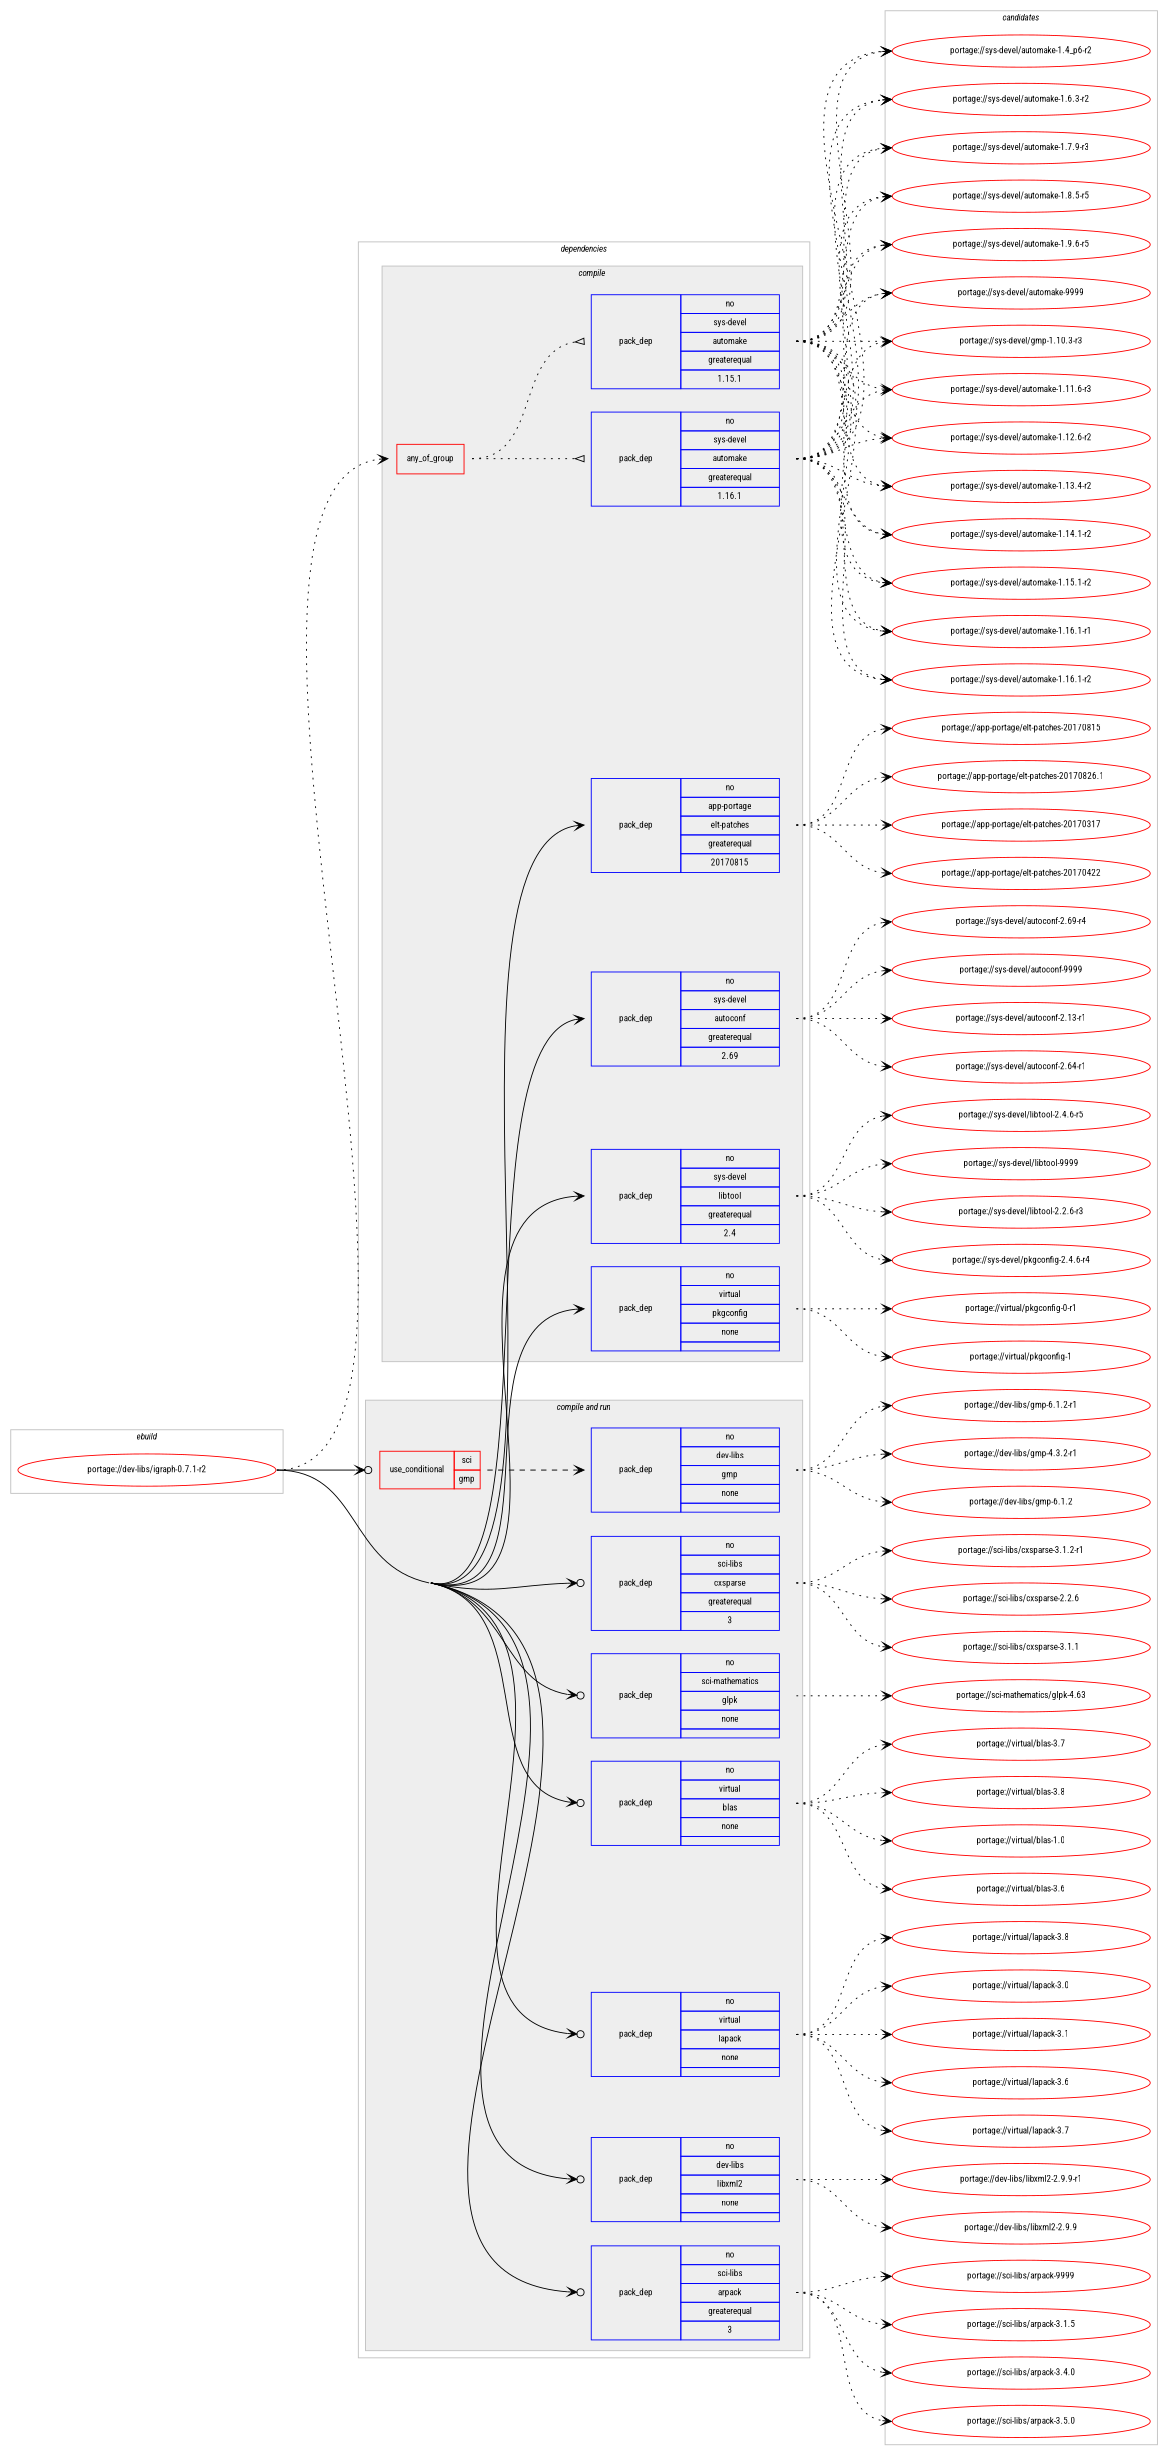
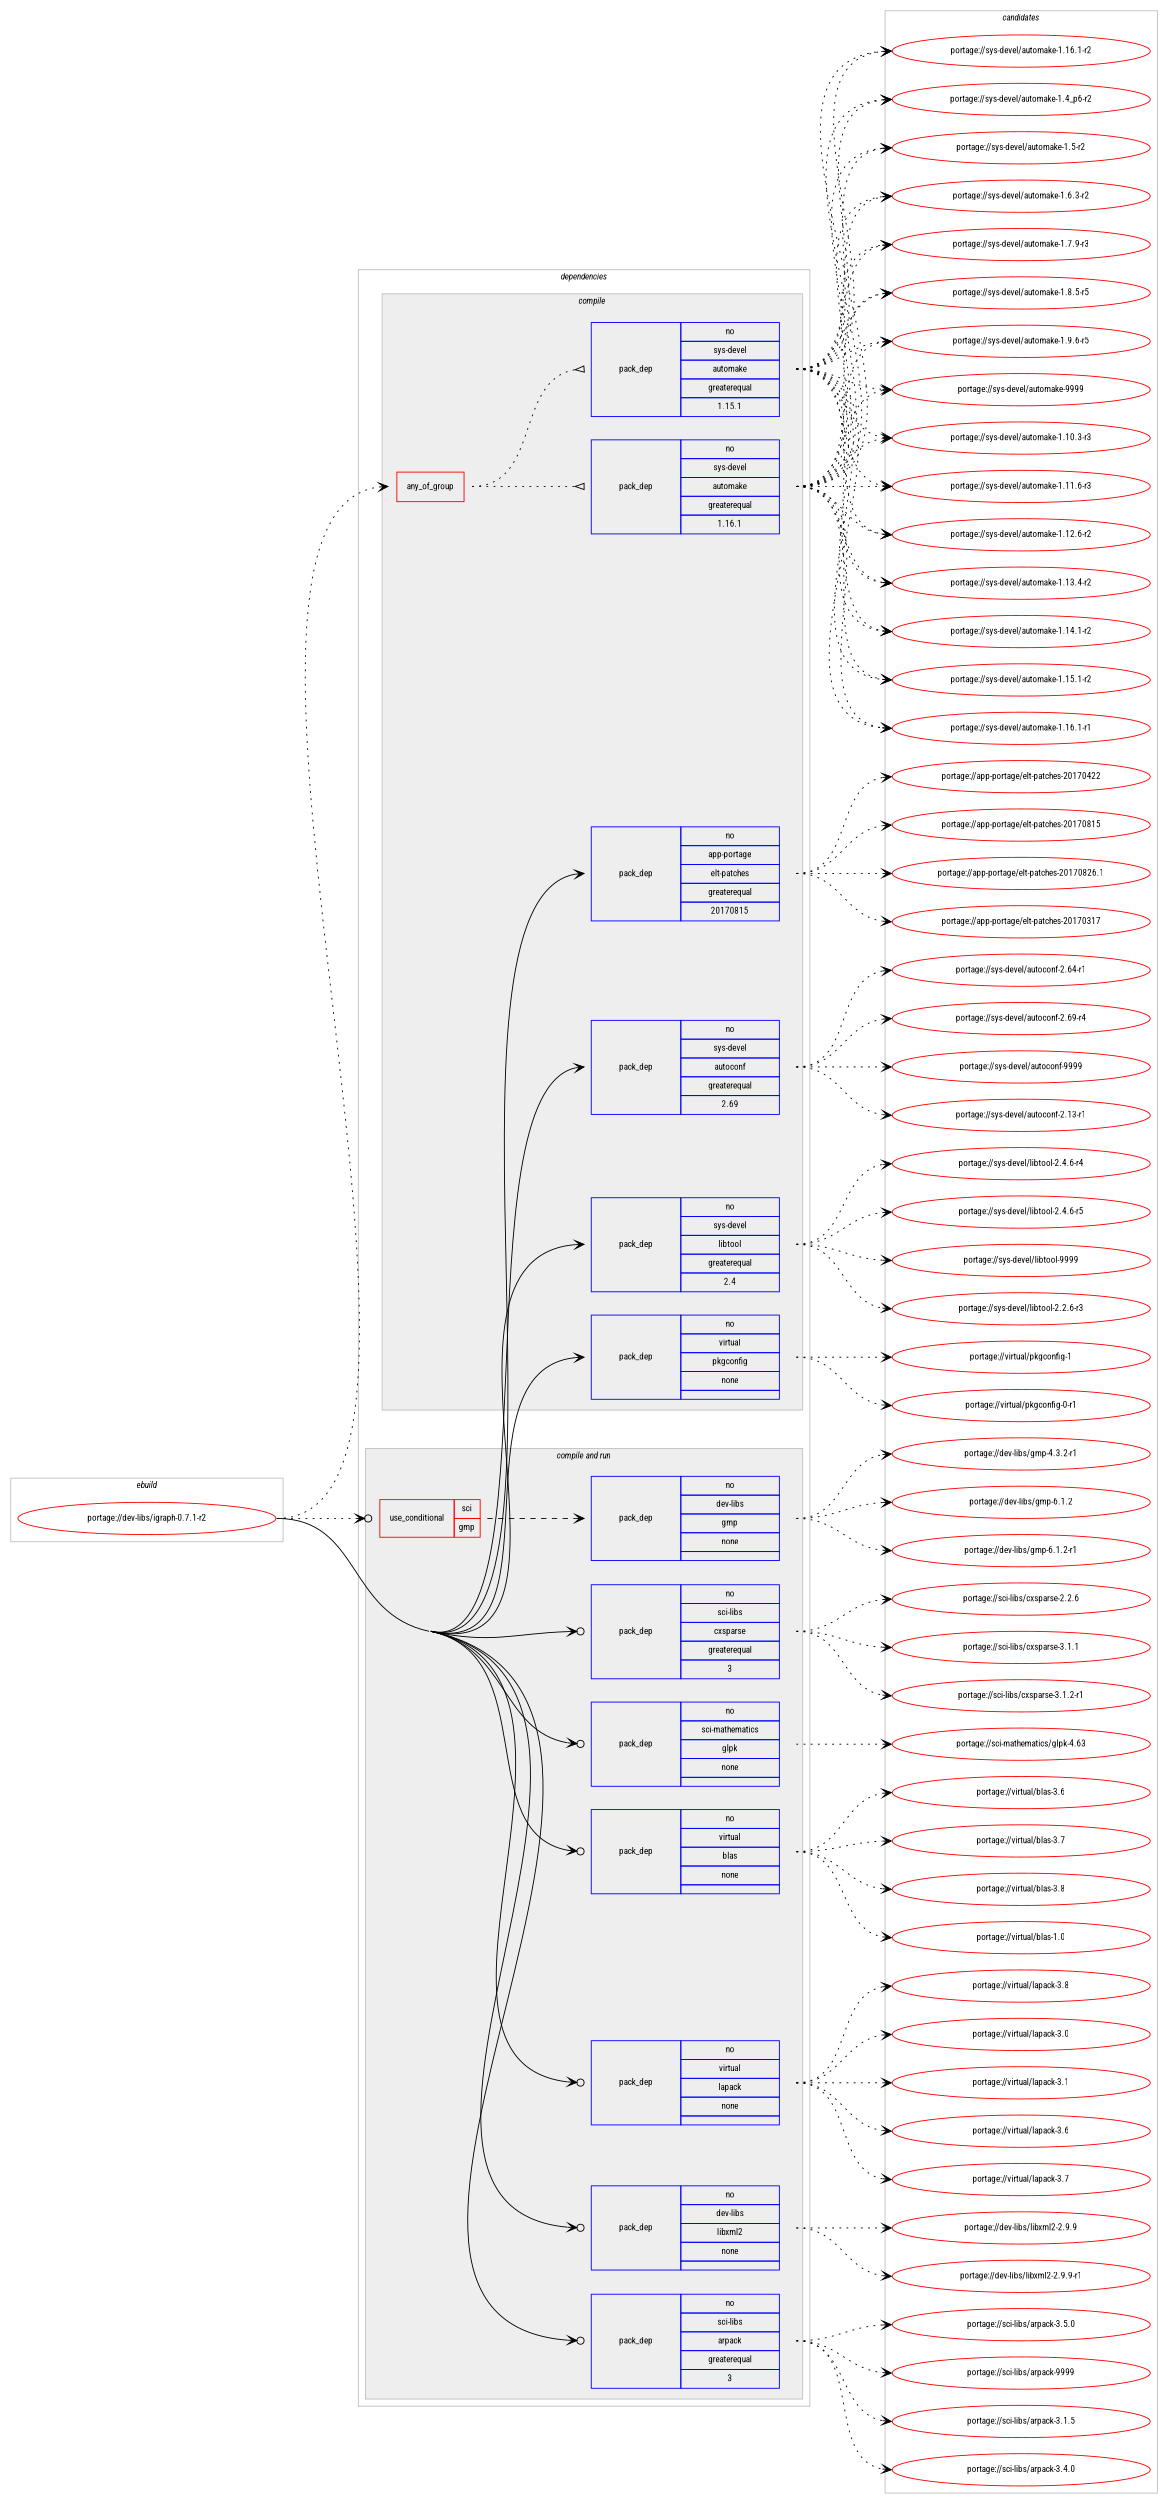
none -> (1021, 148)
(1021, 341) -> (1021, 438)
(1021, 1260) -> (1021, 1164)
(316, 1470) -> (316, 1518)
